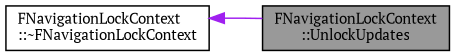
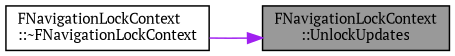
(243, 18) -> (228, 38)
